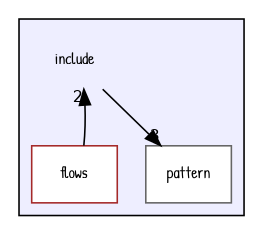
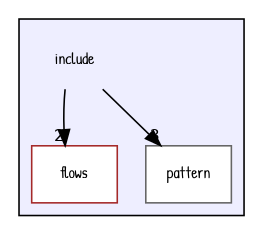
(85, 125) -> (64, 109)
